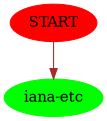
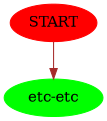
(54, 98) -> (54, 98)
